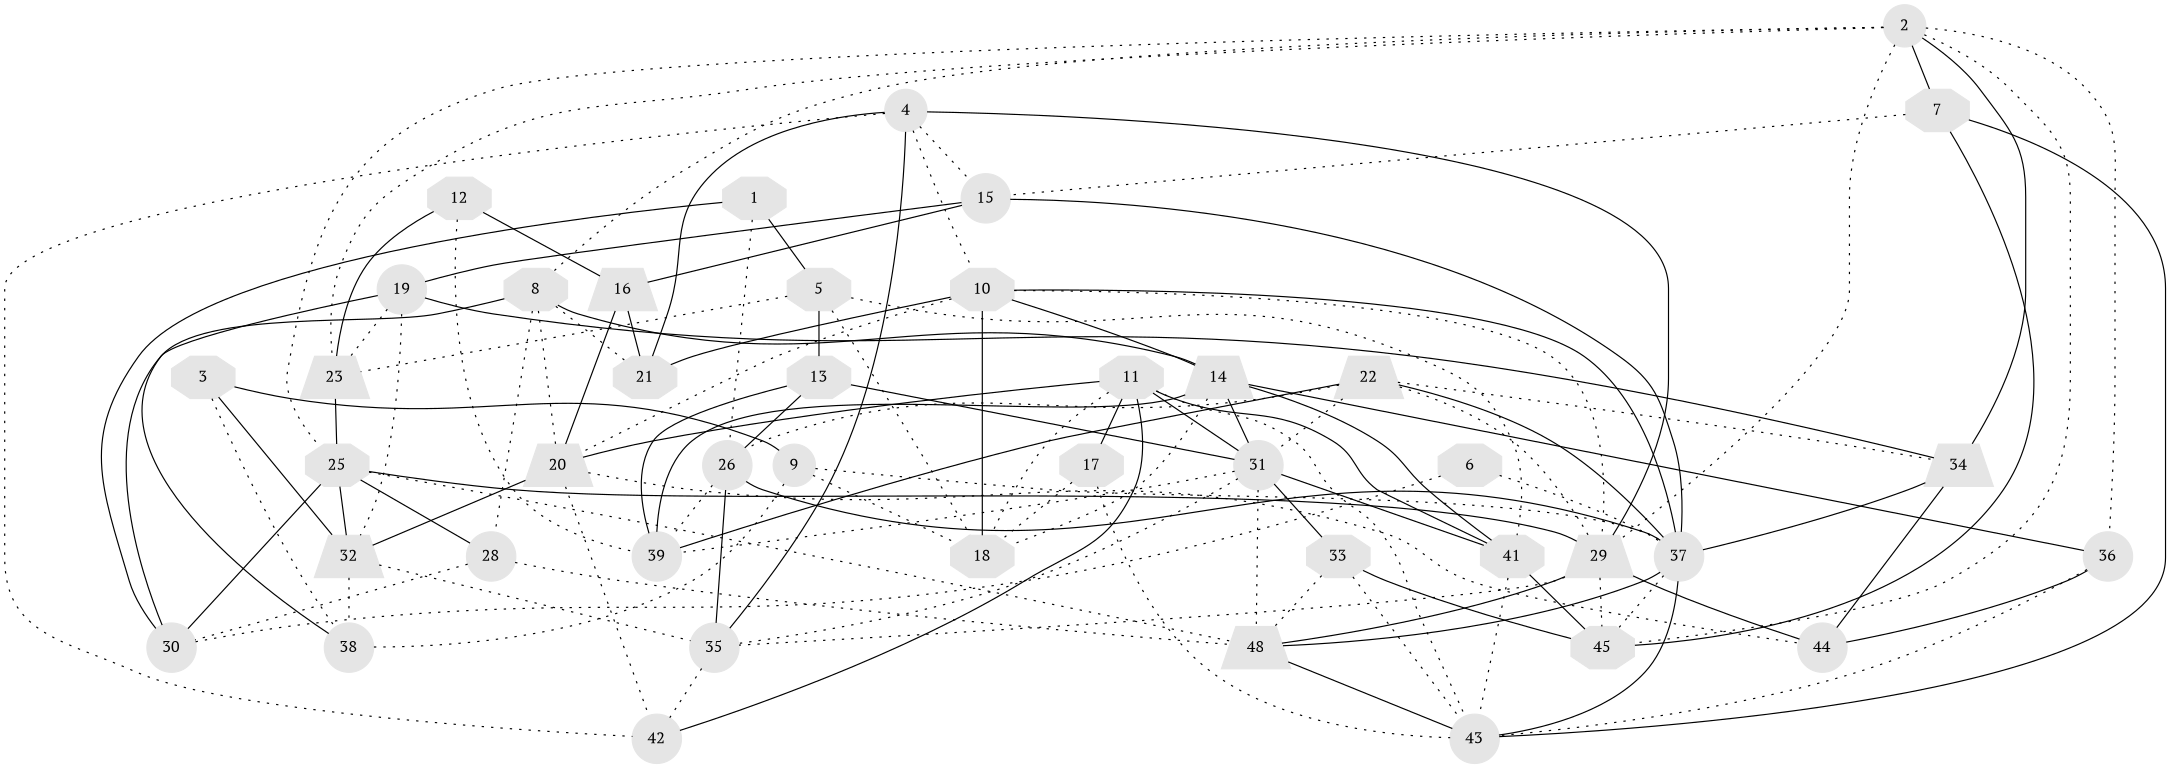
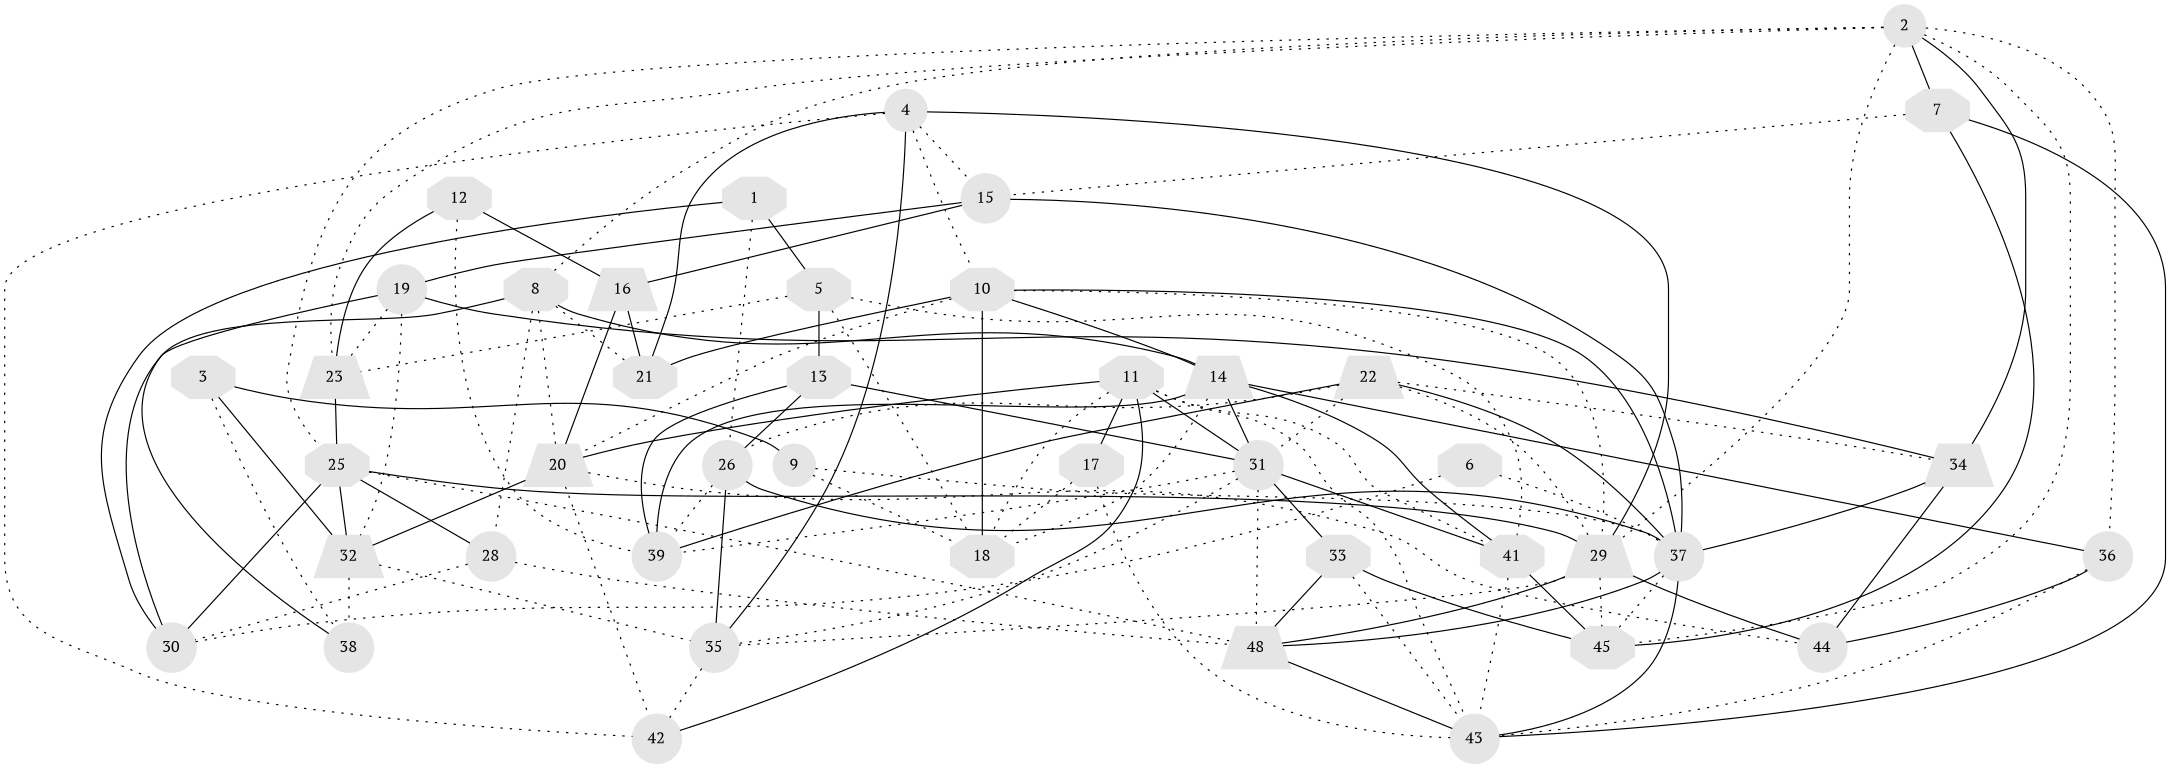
(1334, 442) -> (1334, 442)
(1298, 601) -> (1298, 601)
(580, 623) -> none
